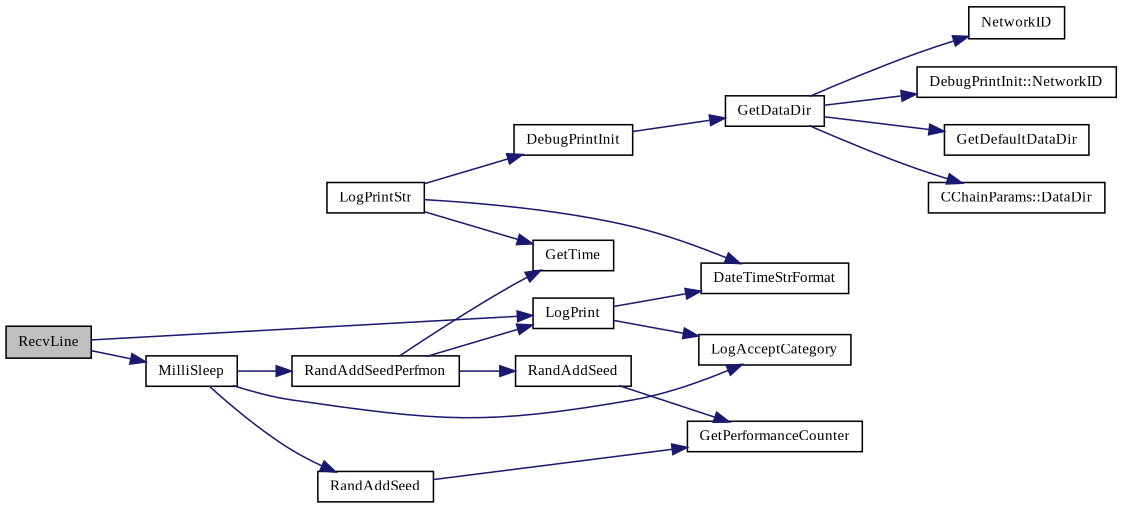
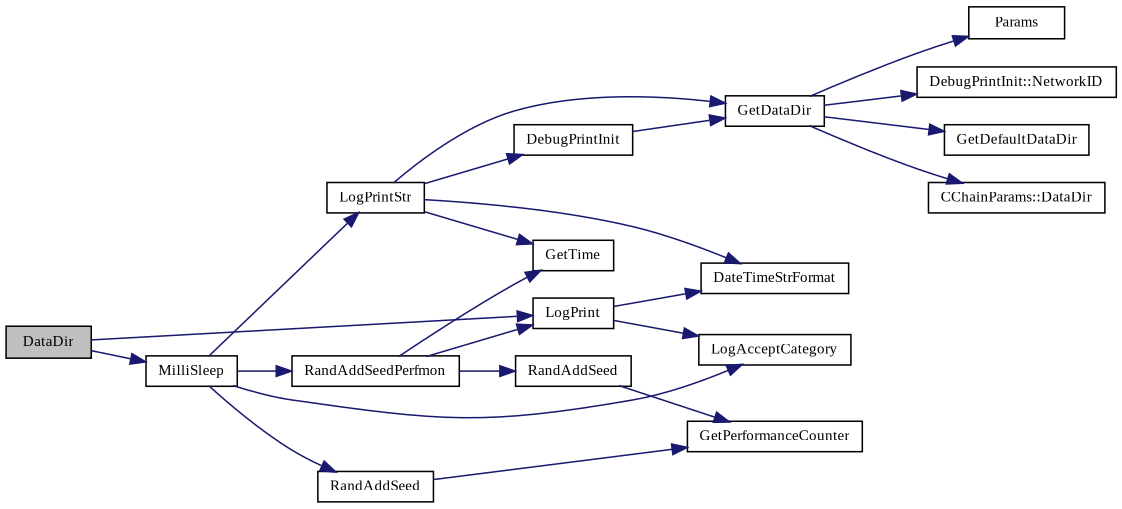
(1017, 23) -> (1017, 23)
none -> (541, 105)
none -> (278, 290)
(49, 342) -> (49, 342)
